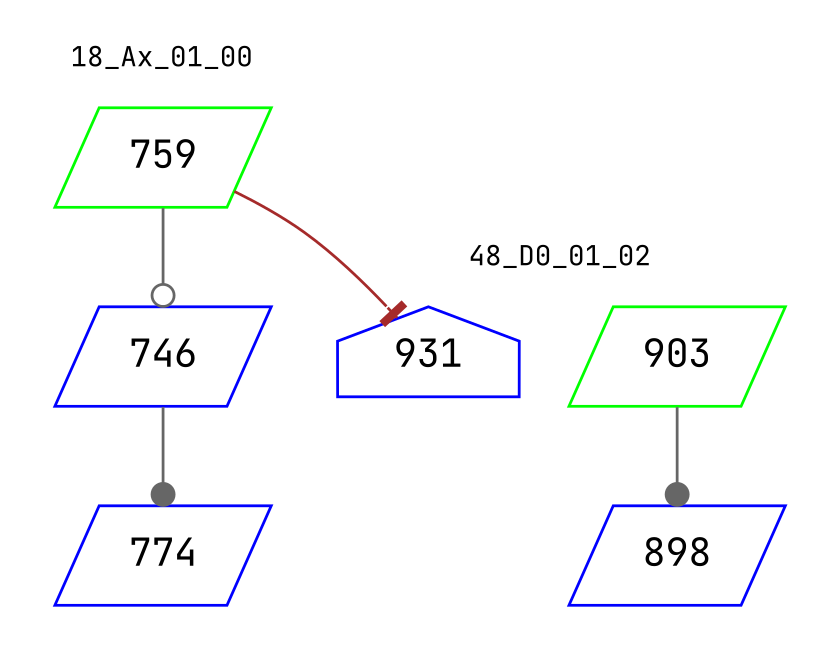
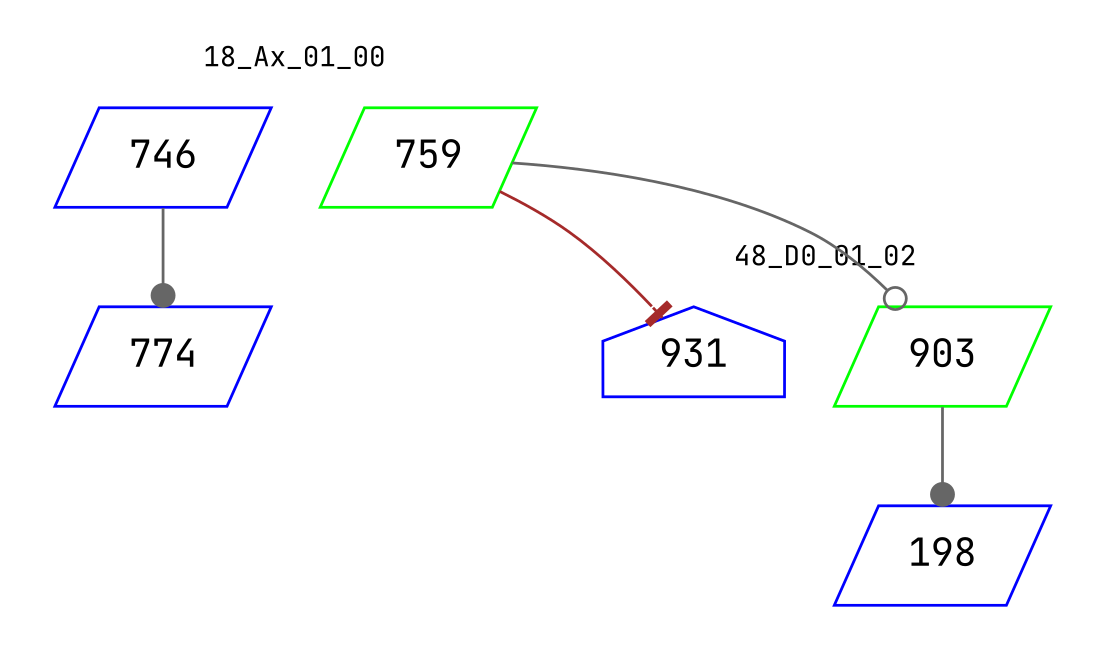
(163, 246) -> (711, 195)
(677, 556) -> (942, 556)
